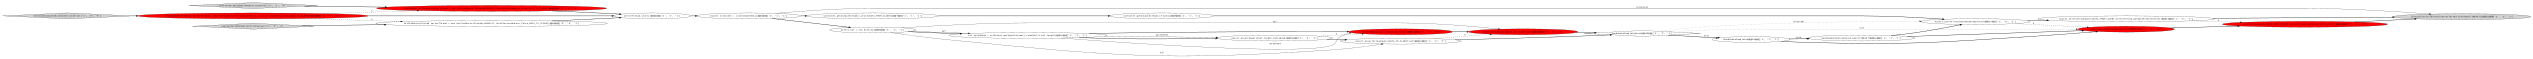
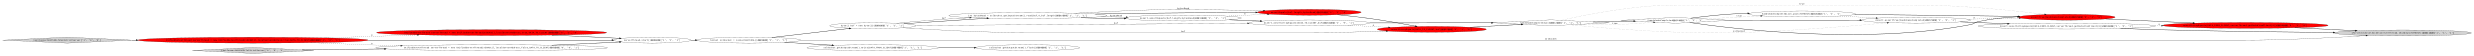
(253, 6) -> none
(1578, 16) -> (1795, 20)
(1926, 31) -> (1858, 17)
(1751, 39) -> (1675, 20)
